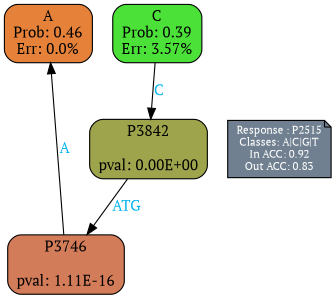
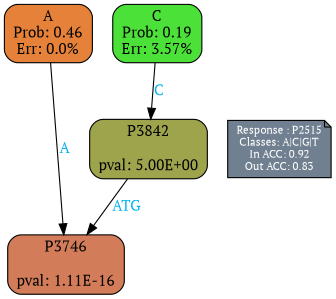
(157, 34) -> (157, 34)
(148, 149) -> (148, 149)
(58, 154) -> (57, 143)
